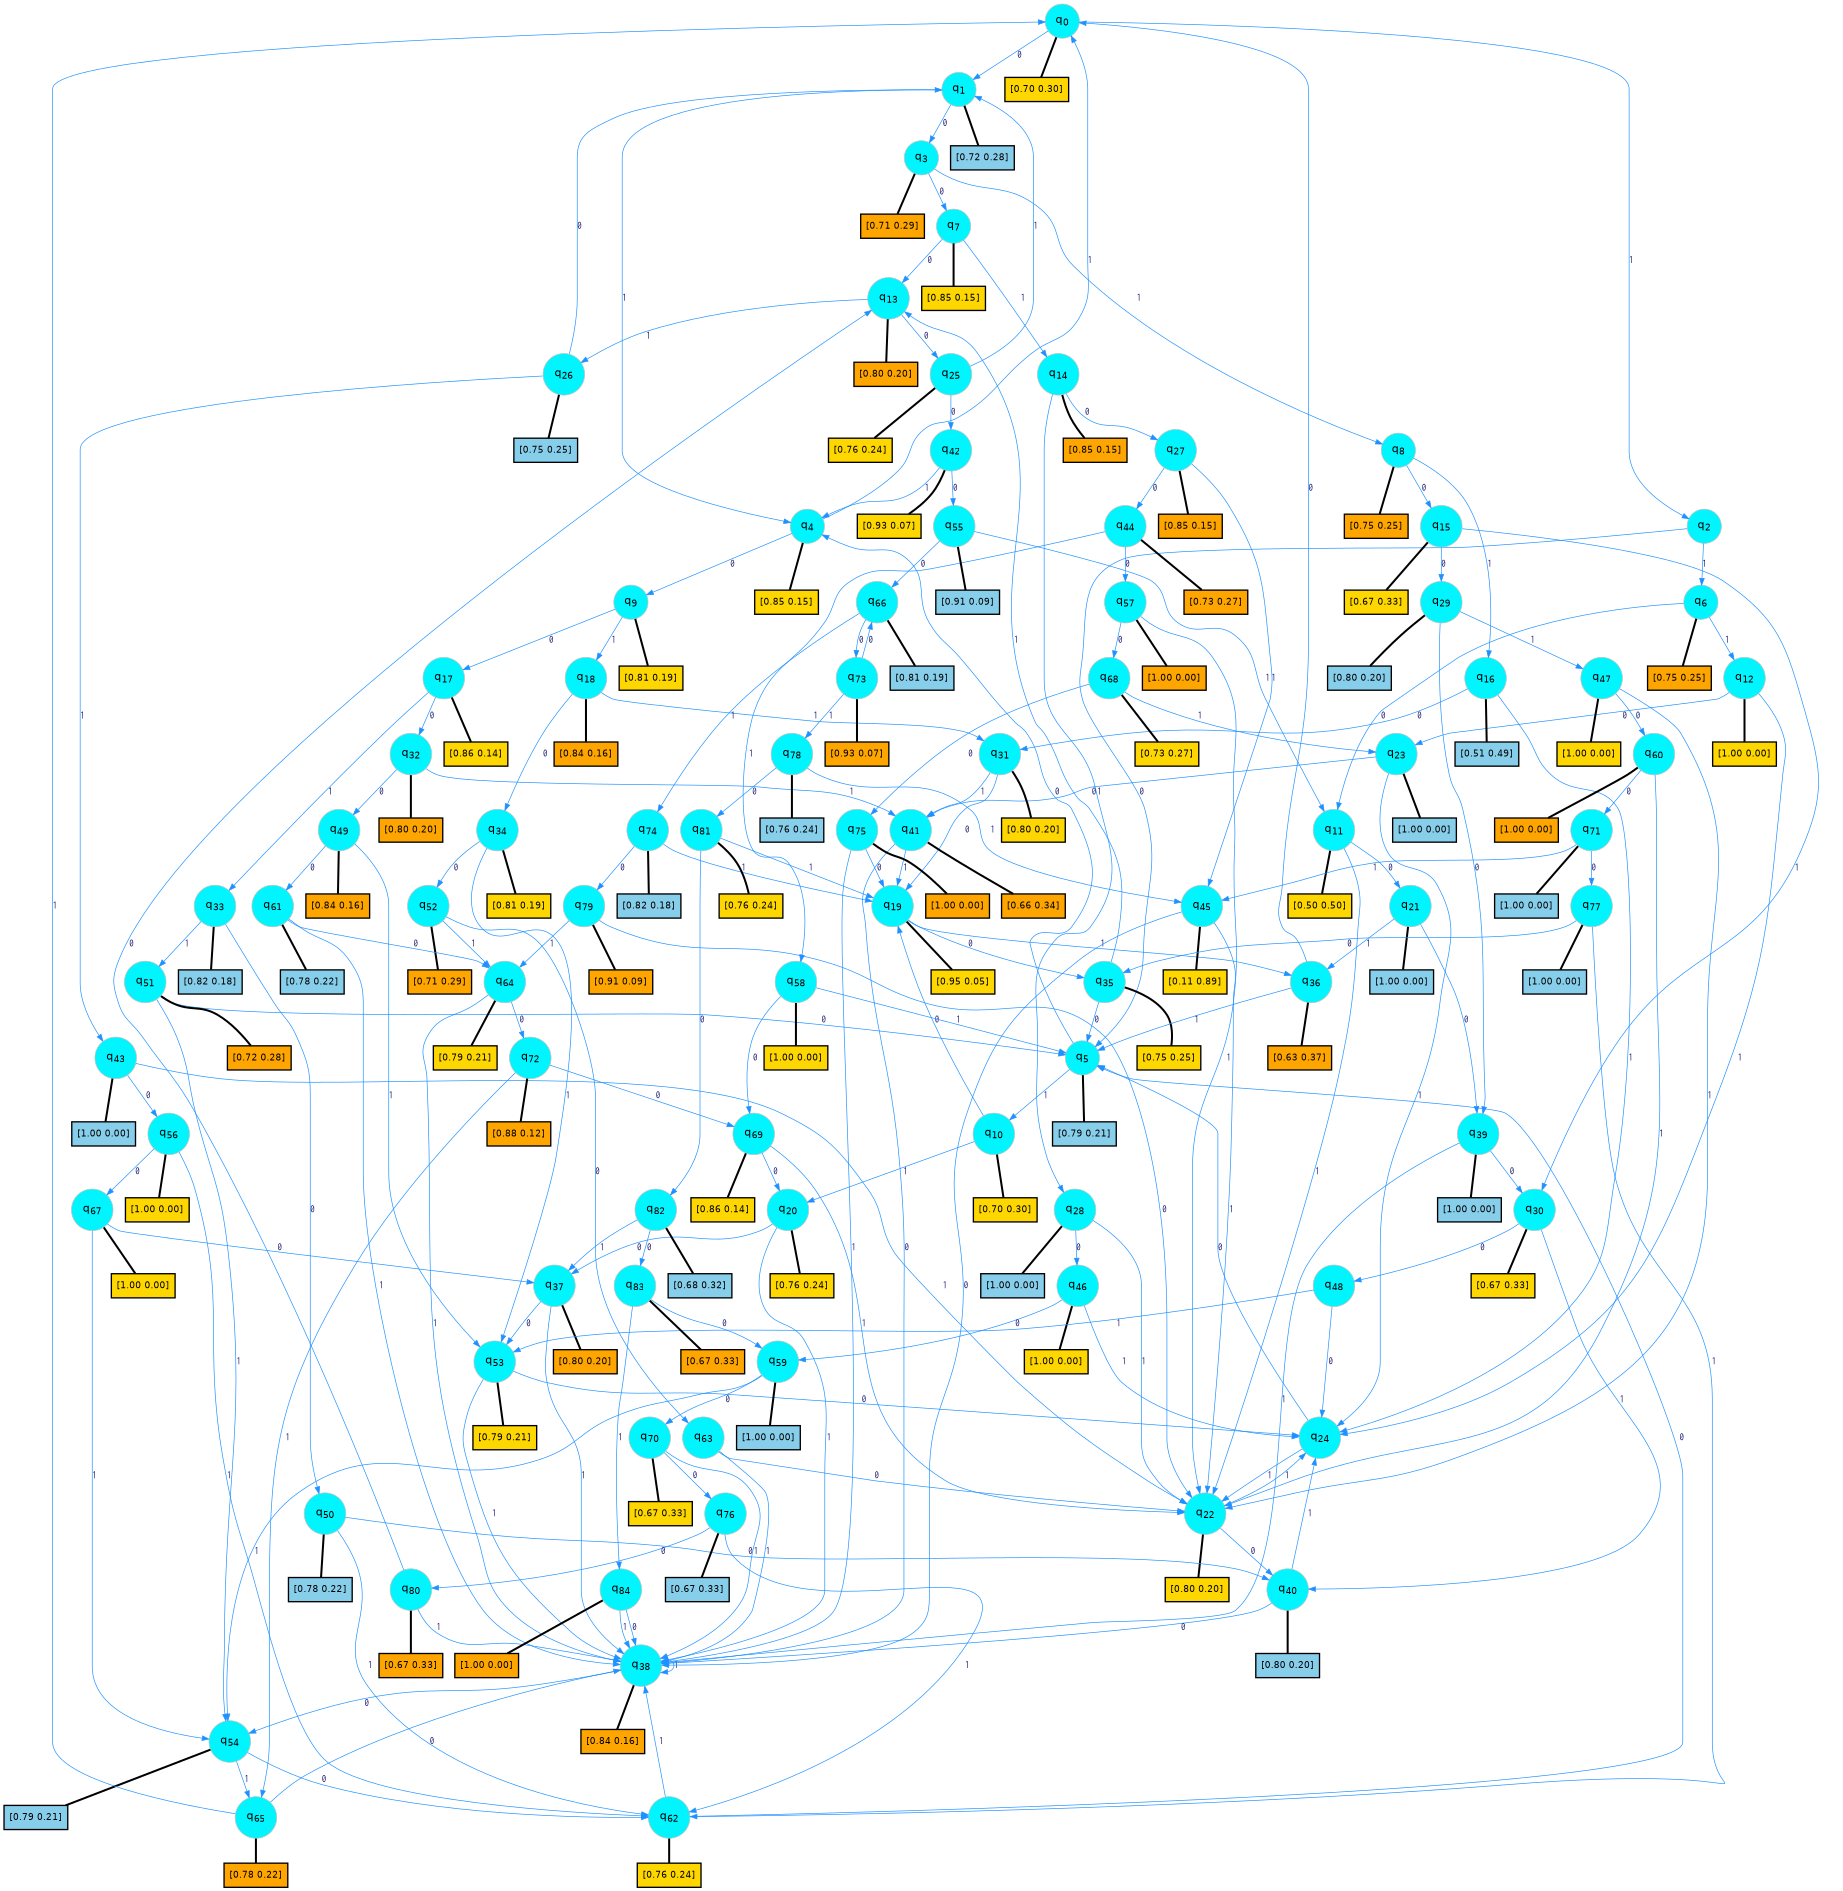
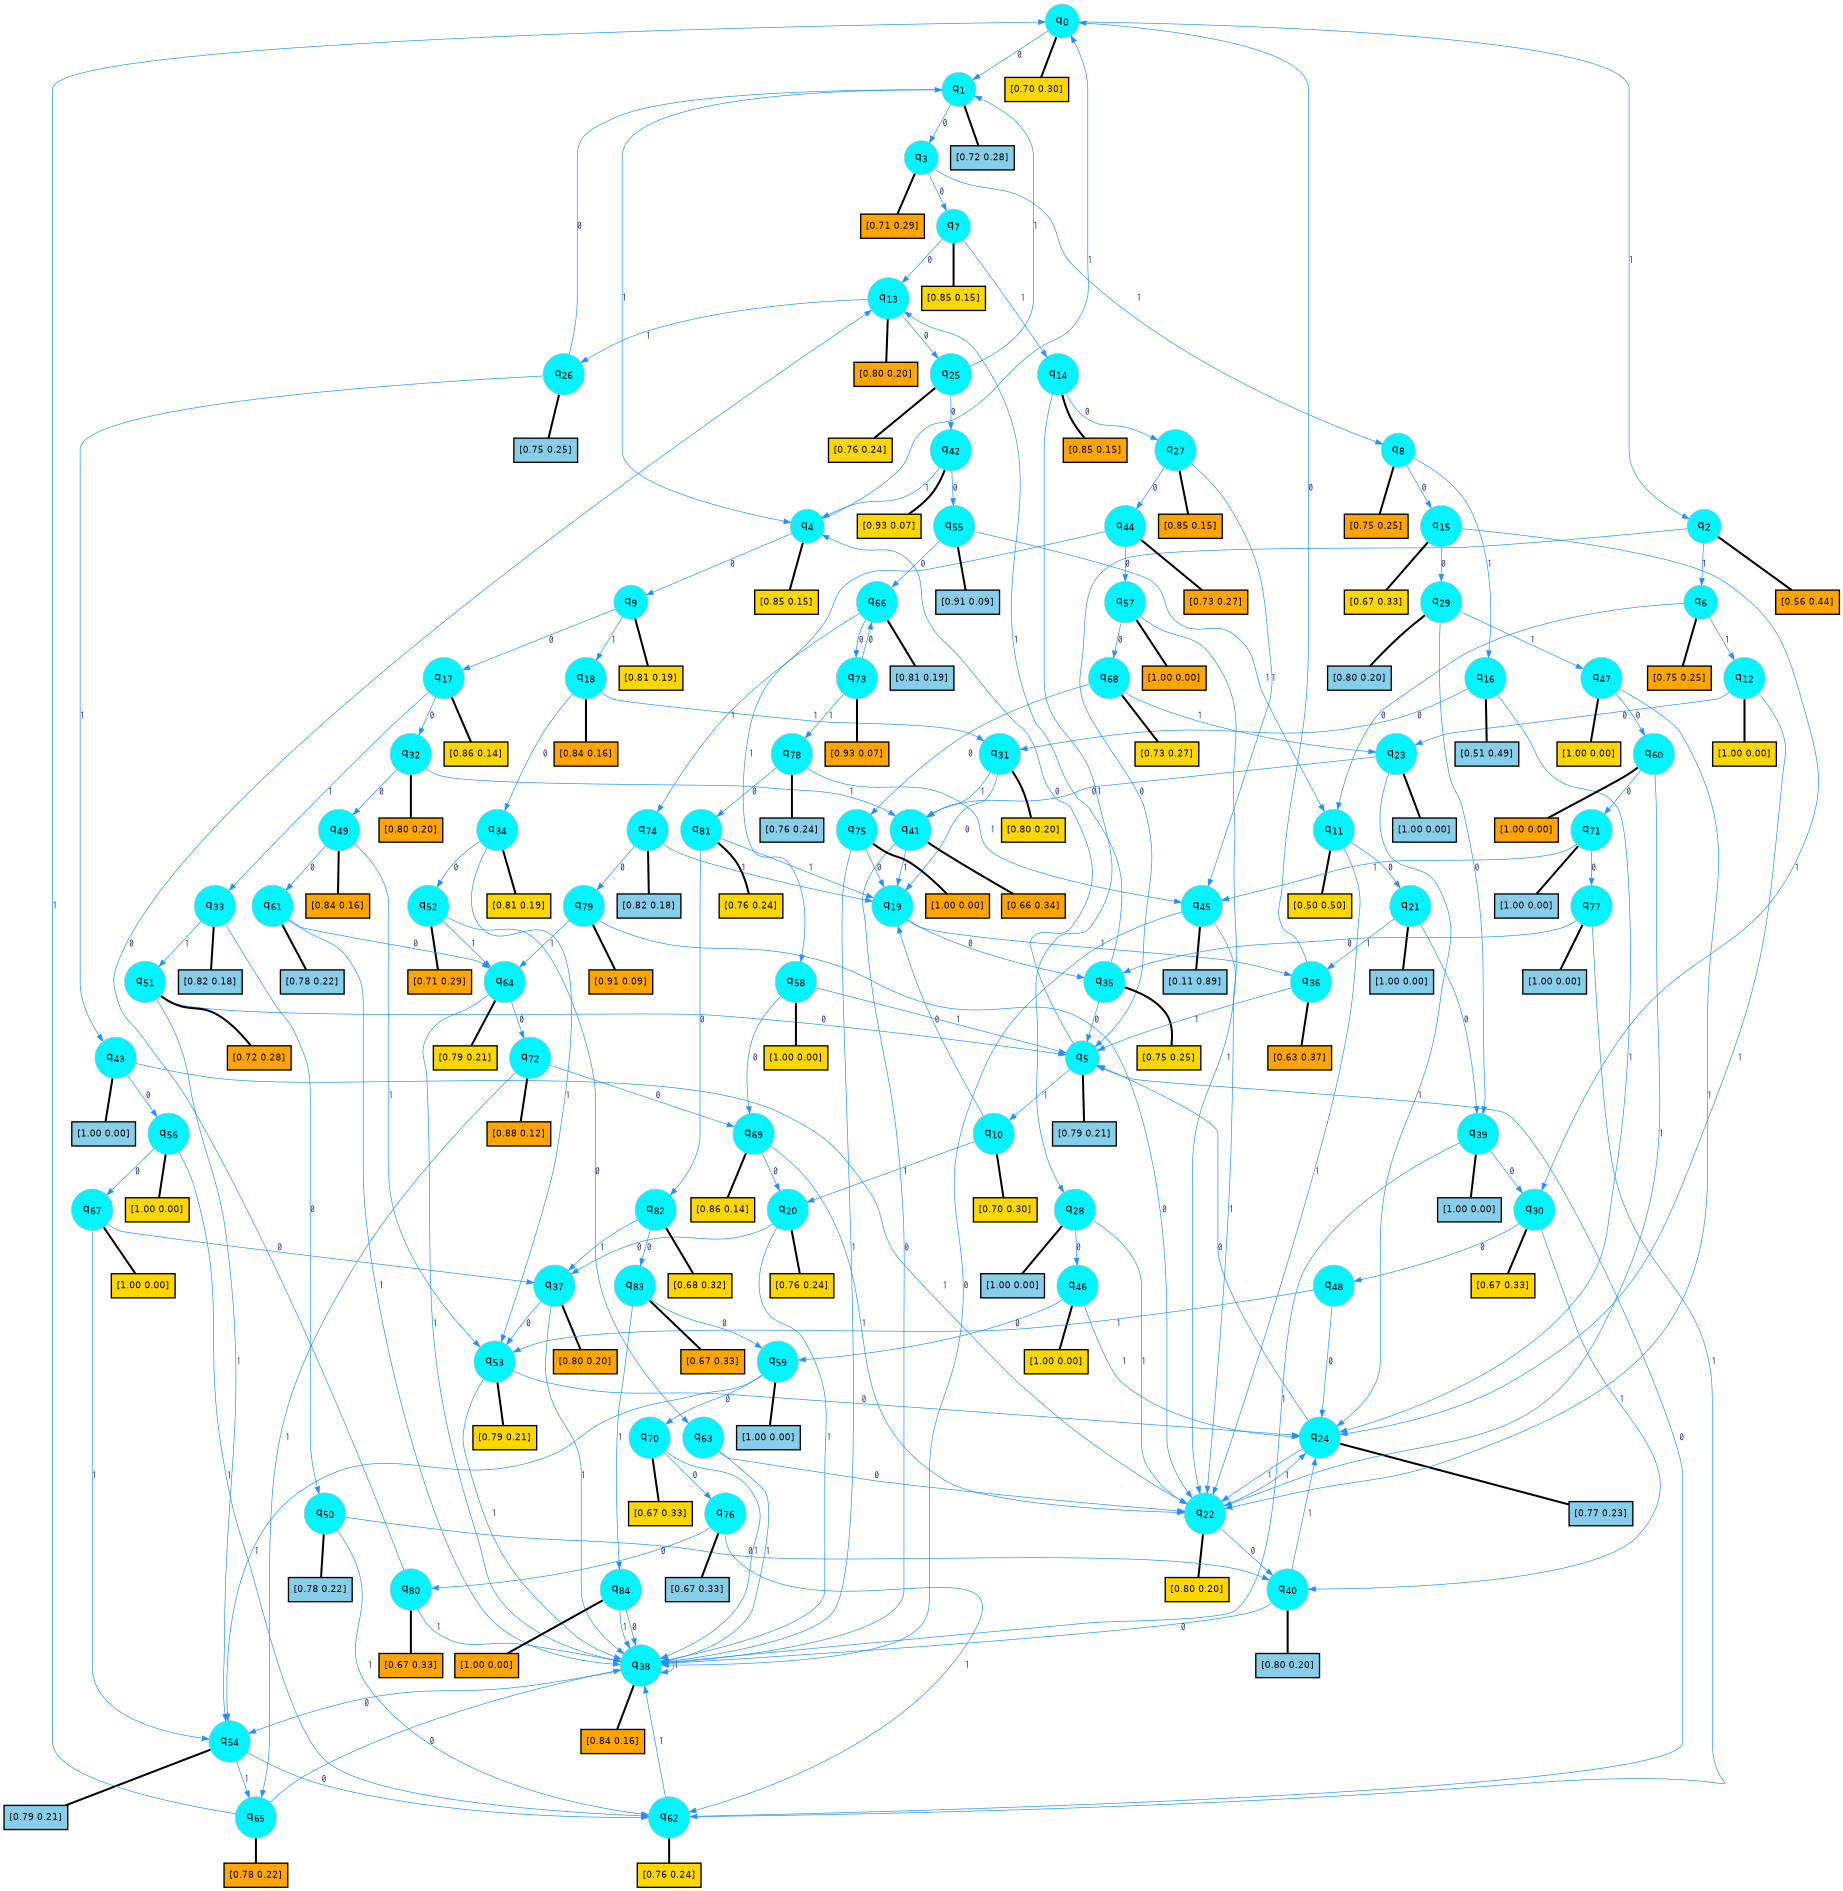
none -> (1808, 602)
(963, 982) -> none
(1195, 982) -> (1195, 982)
(700, 1286) -> (700, 1286)
none -> (1601, 1514)
